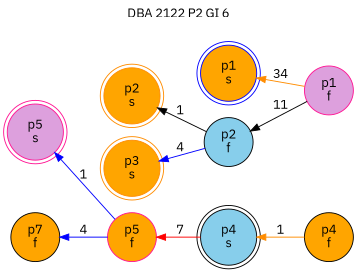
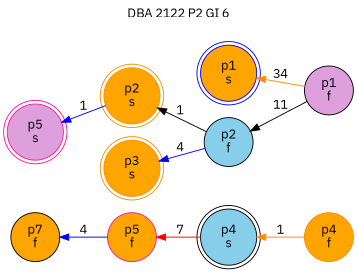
(329, 90) -> (329, 90)
(88, 189) -> (88, 112)
(329, 237) -> (329, 237)
